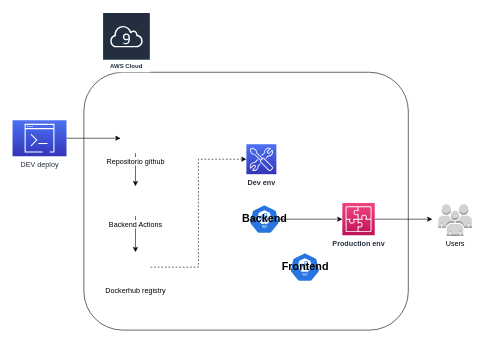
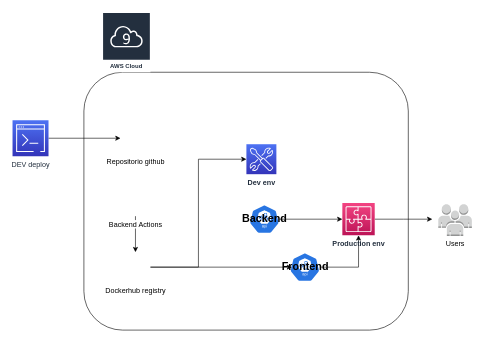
(39, 138) -> (30, 138)
(135, 167) -> none
(198, 191) -> (198, 191)
none -> (359, 255)
none -> (286, 267)
